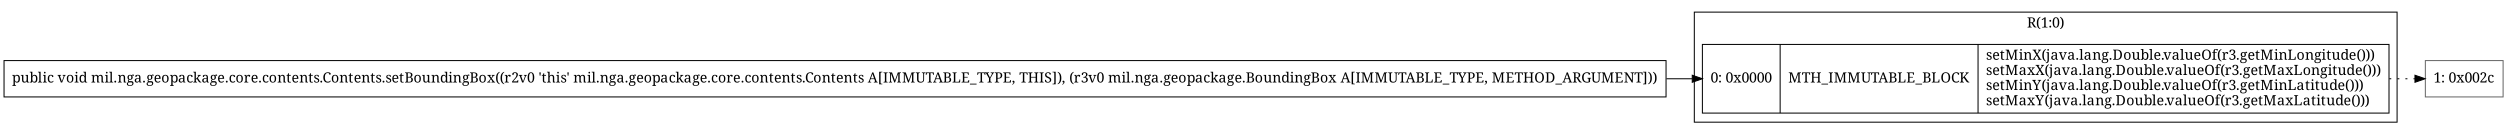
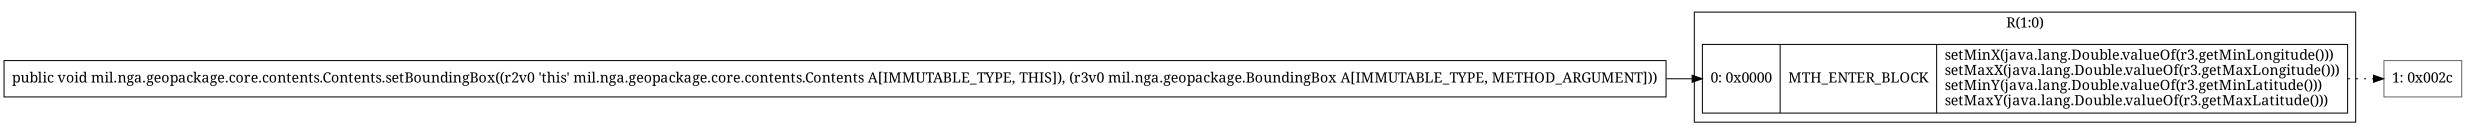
(1879, 78) -> (1858, 78)
